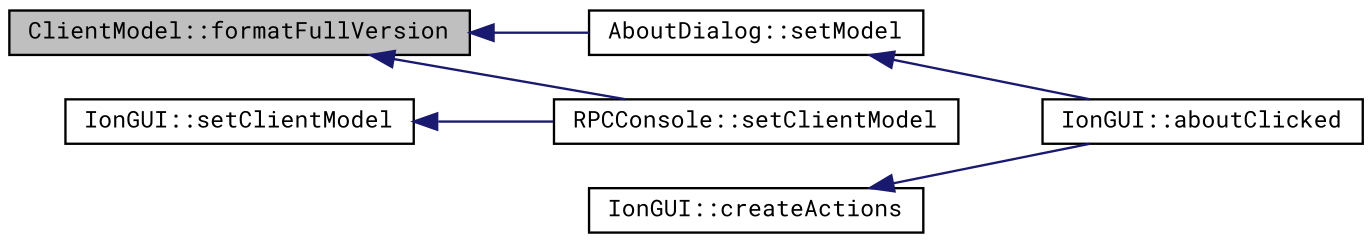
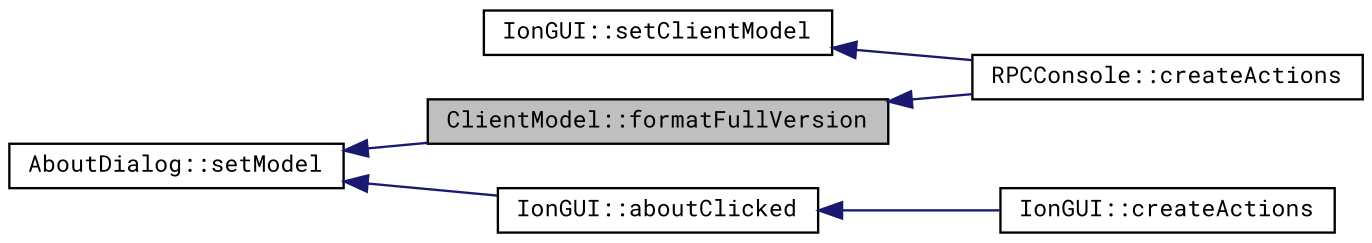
(541, 33) -> (398, 146)
(756, 122) -> (1168, 77)
(992, 164) -> (921, 210)
